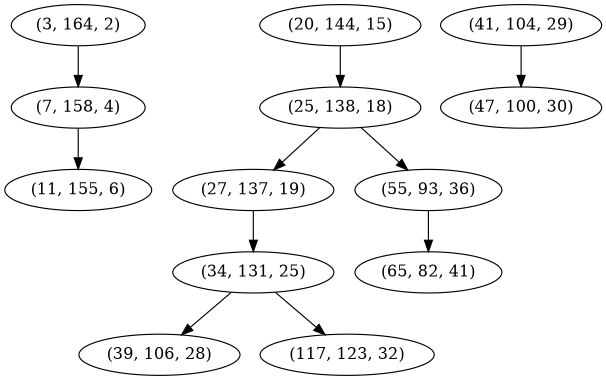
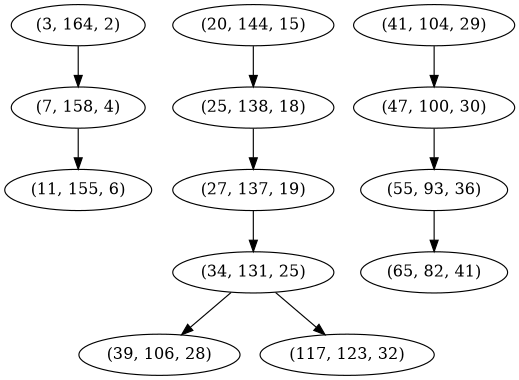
(380, 145) -> (434, 143)
